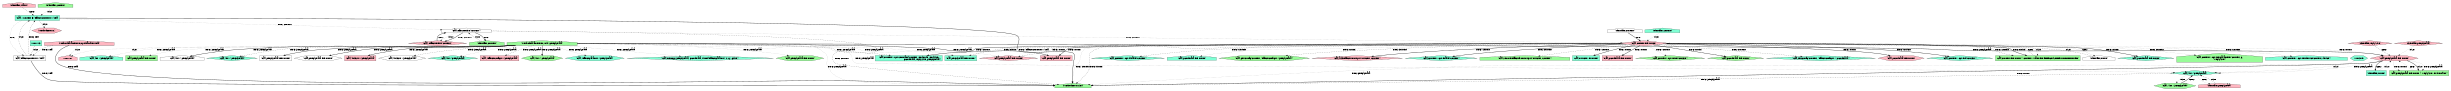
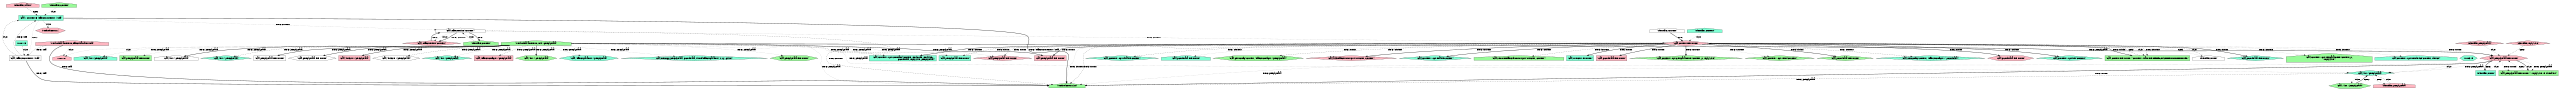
(79, 43) -> (72, 43)
none -> (1686, 58)
